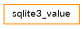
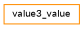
(42, 14) -> (42, 14)
